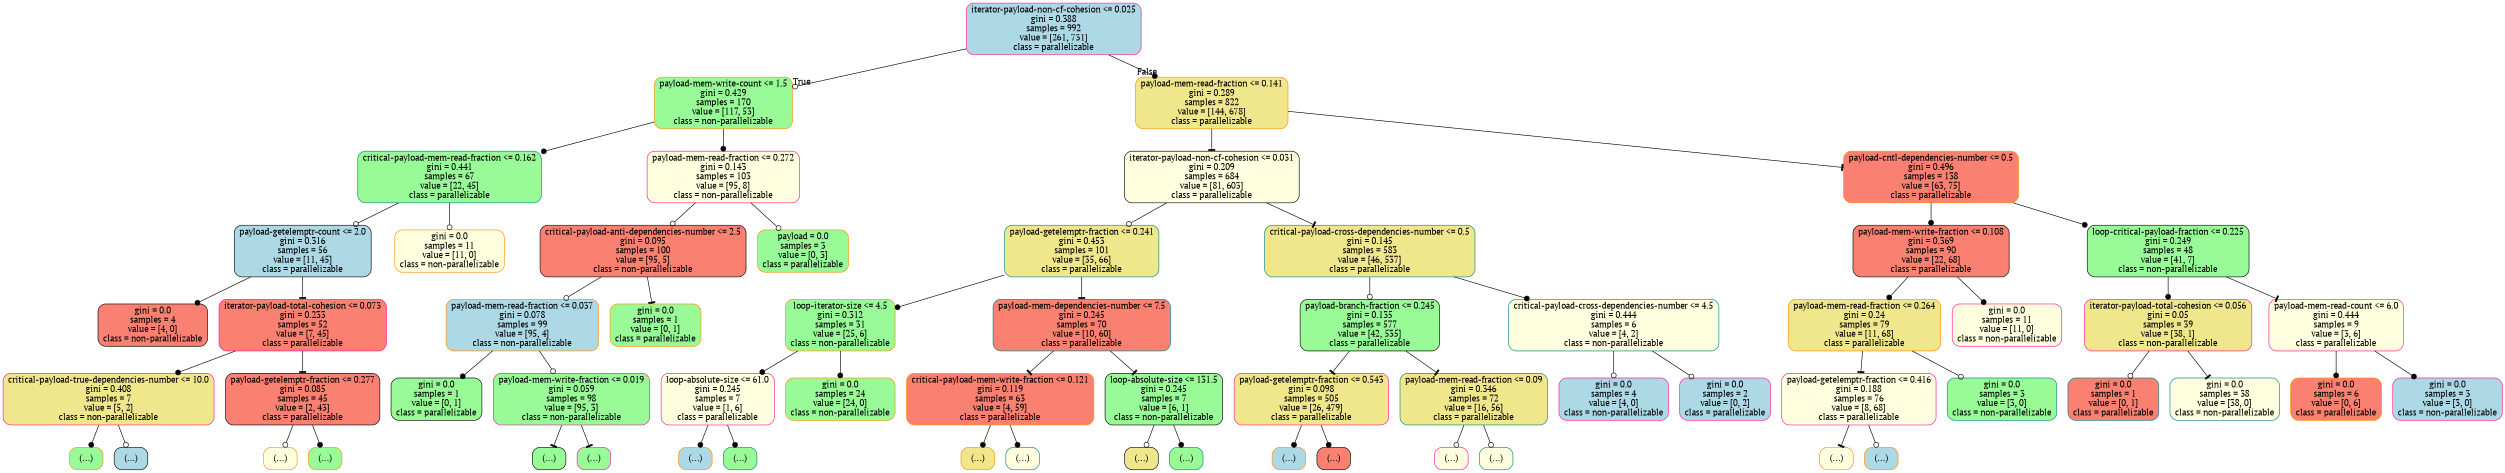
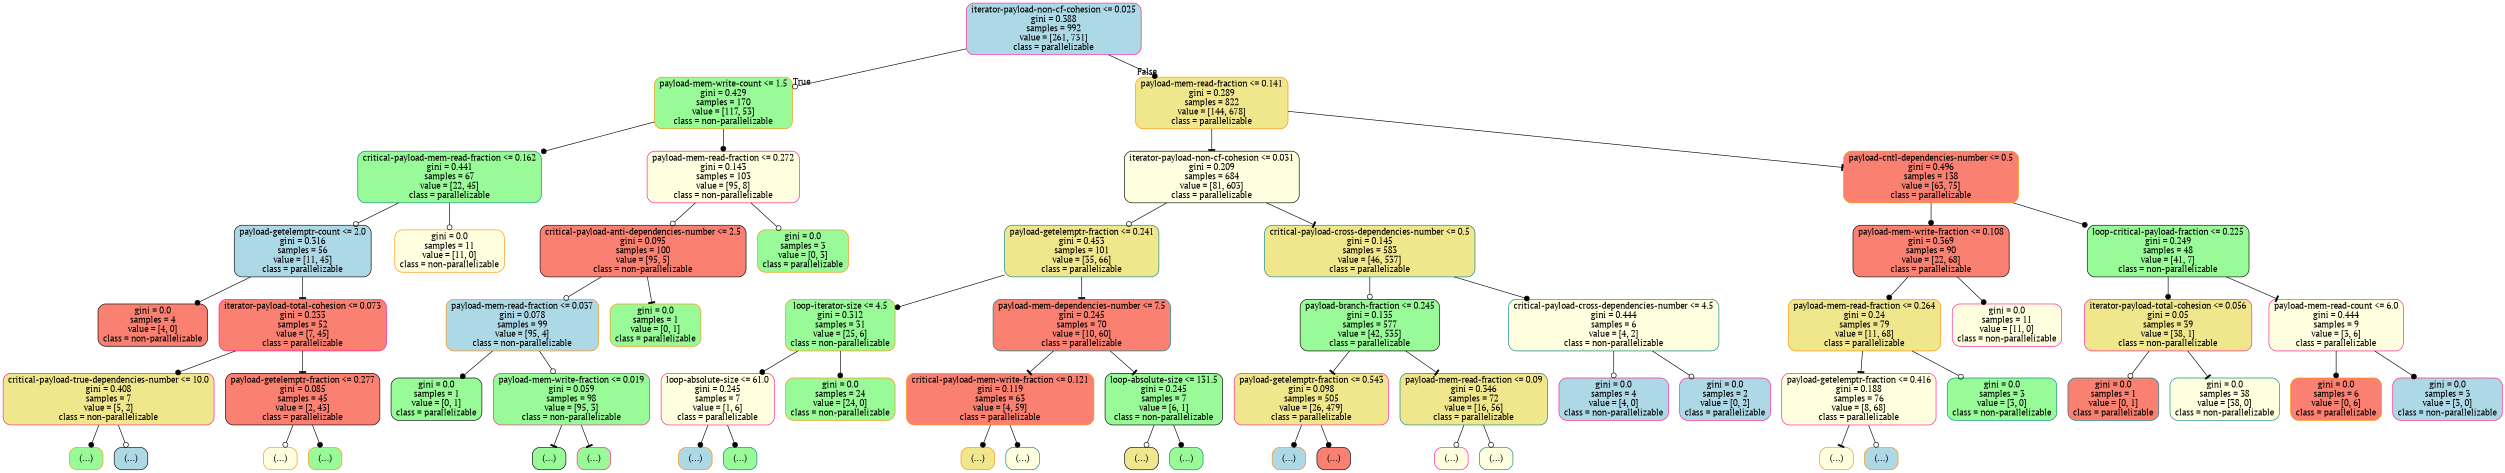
(803, 251) -> (803, 251)
